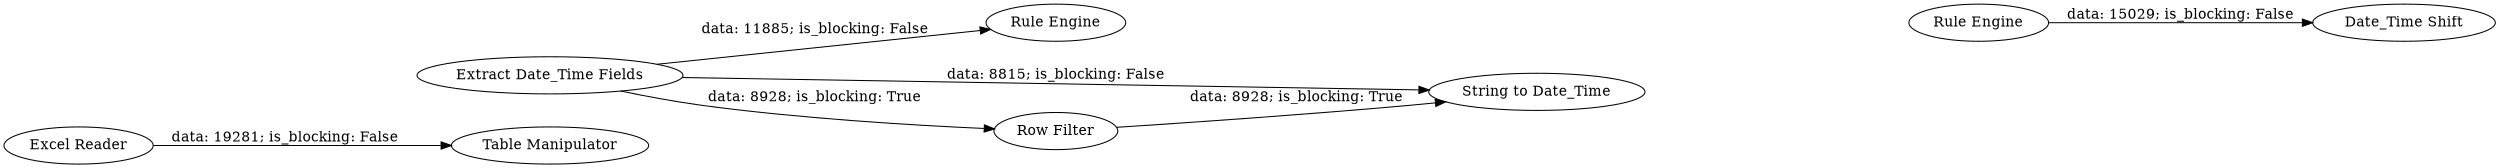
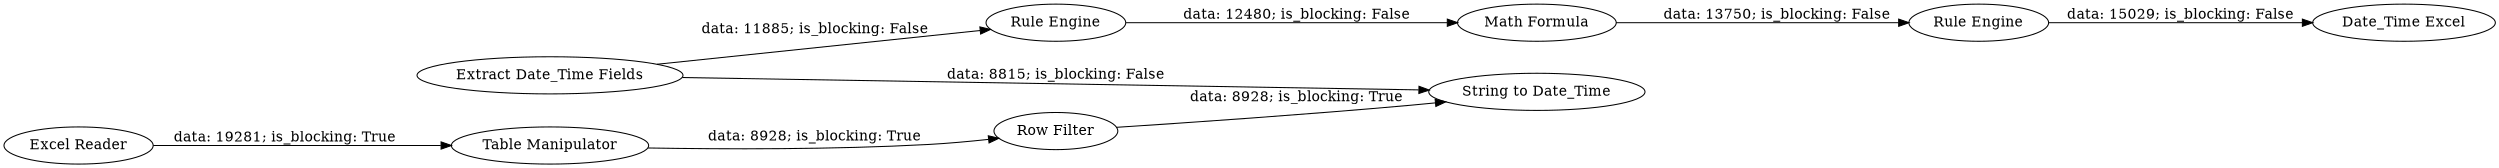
none -> (1537, 23)
(2404, 23) -> (2404, 23)
(802, 116) -> (818, 148)
(285, 138) -> (285, 138)
